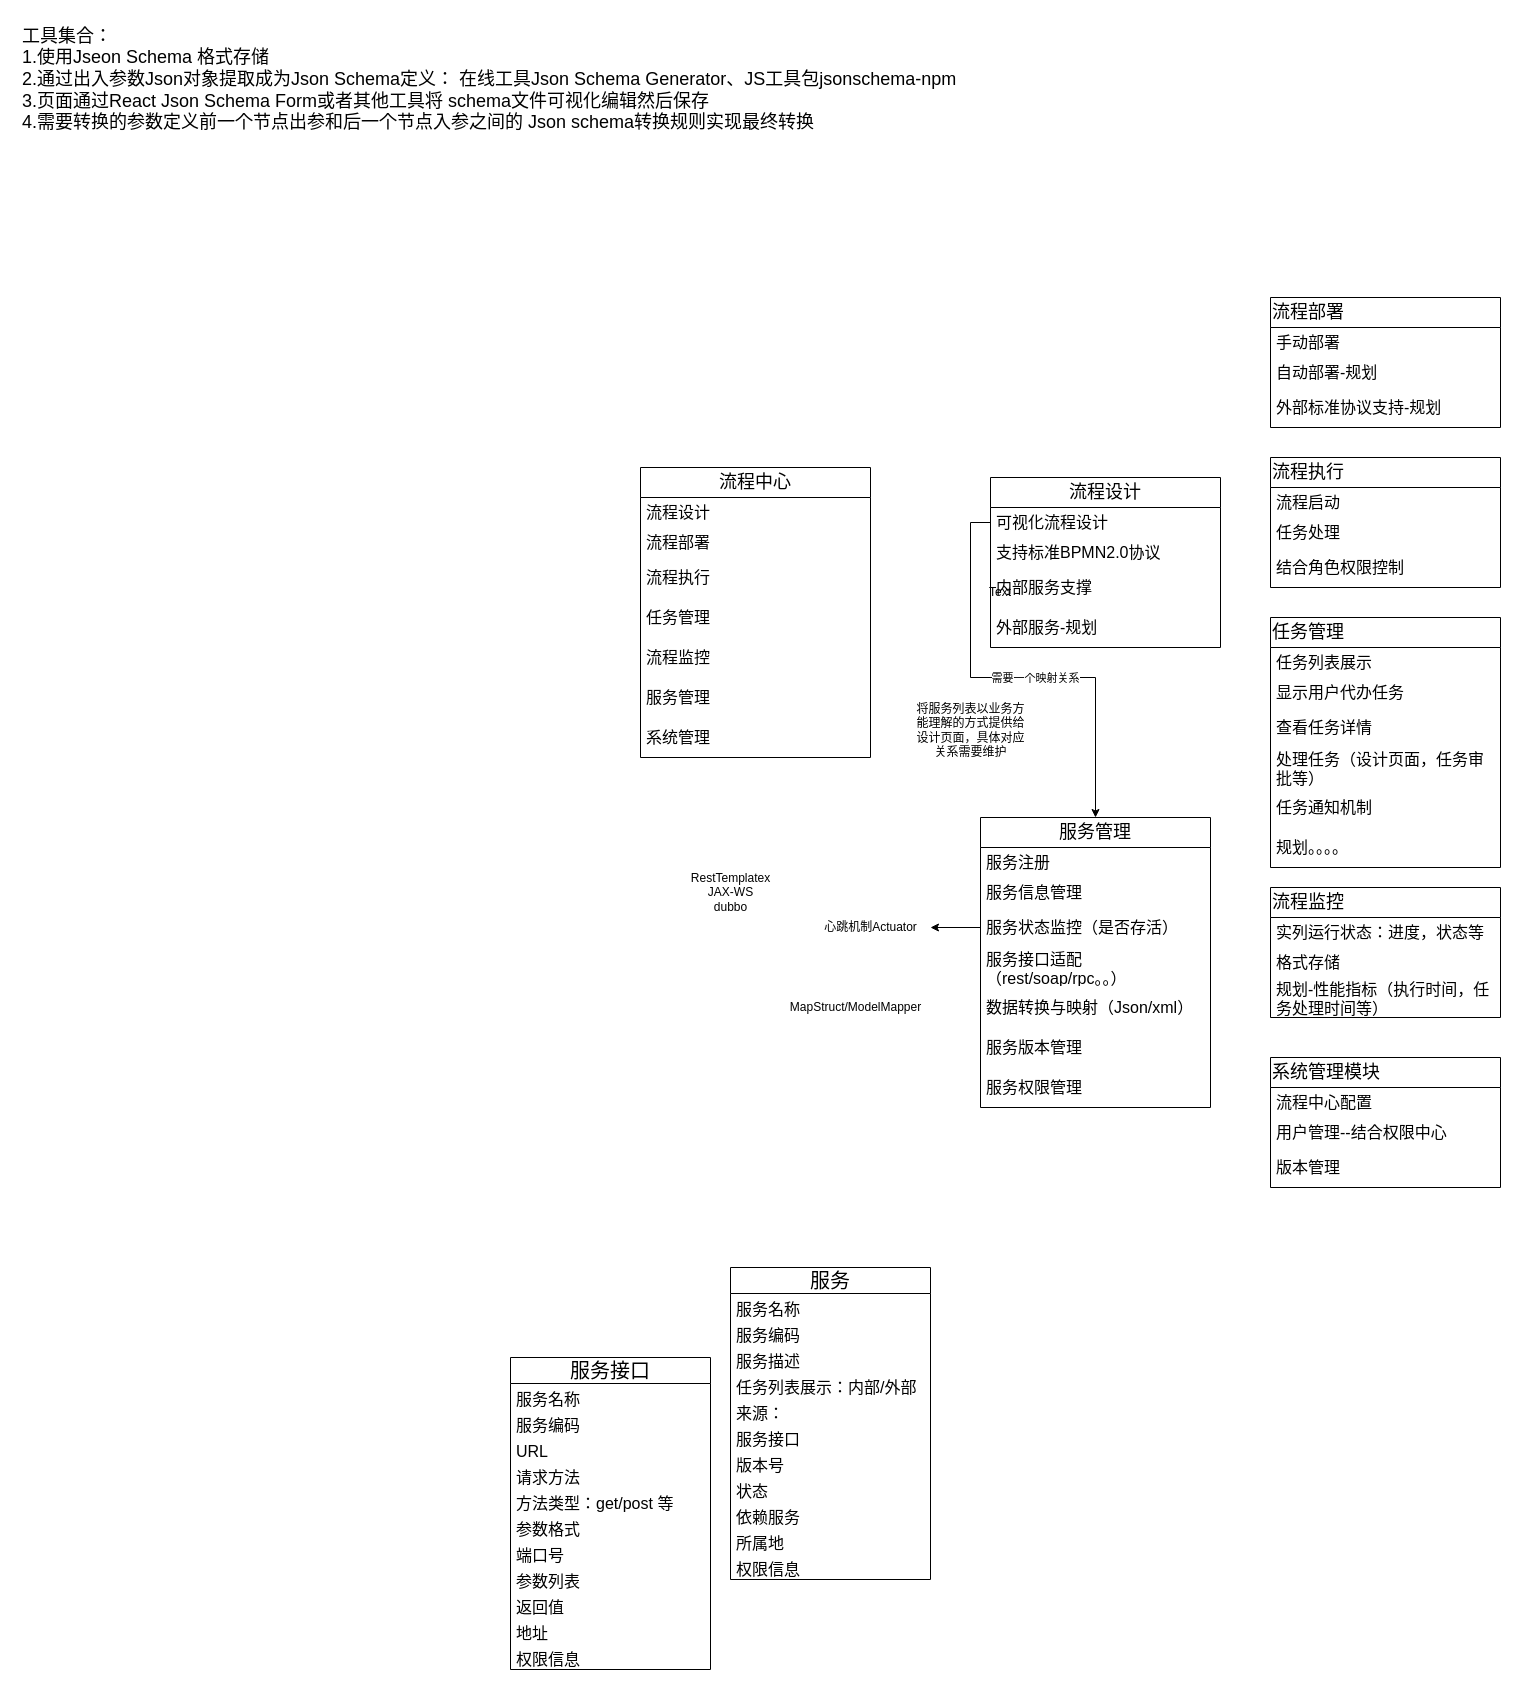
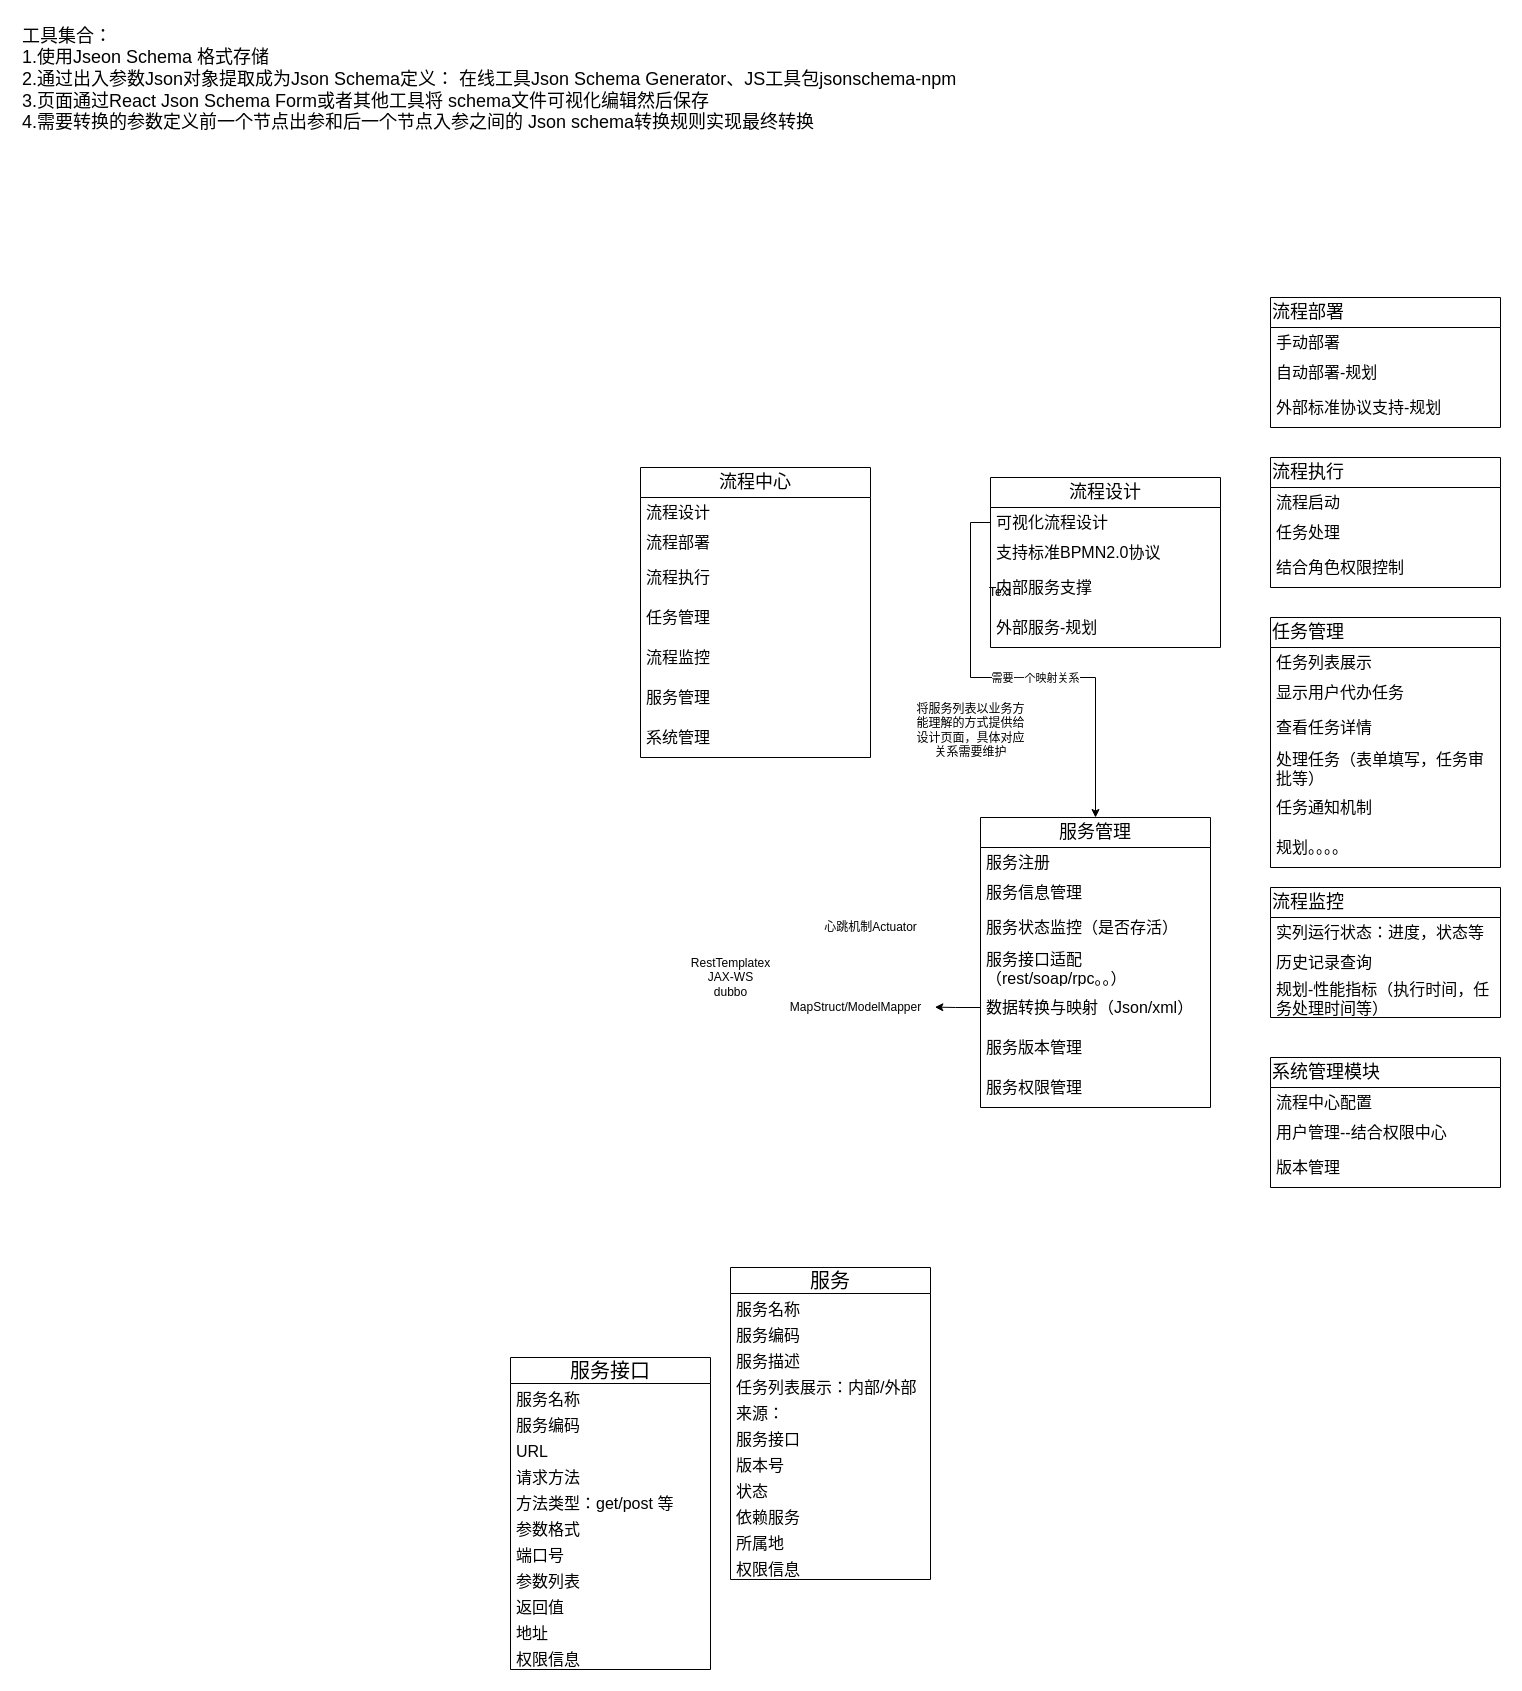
(1387, 768) -> (1387, 768)
(731, 893) -> (731, 978)
(958, 928) -> none
(1309, 963) -> (1325, 963)
none -> (961, 1008)
